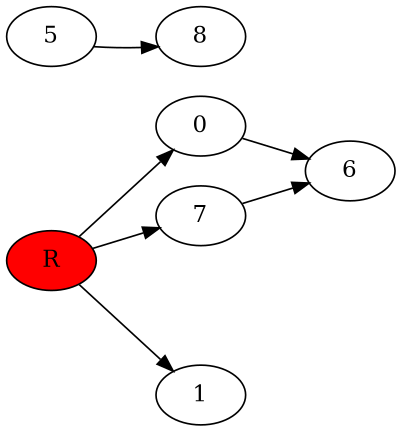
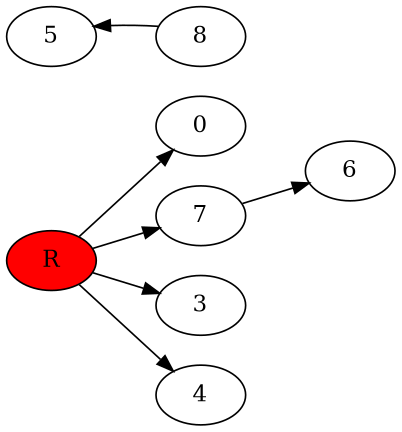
(118, 48) -> (134, 25)
(268, 146) -> none
none -> (201, 305)
(201, 395) -> (201, 395)
